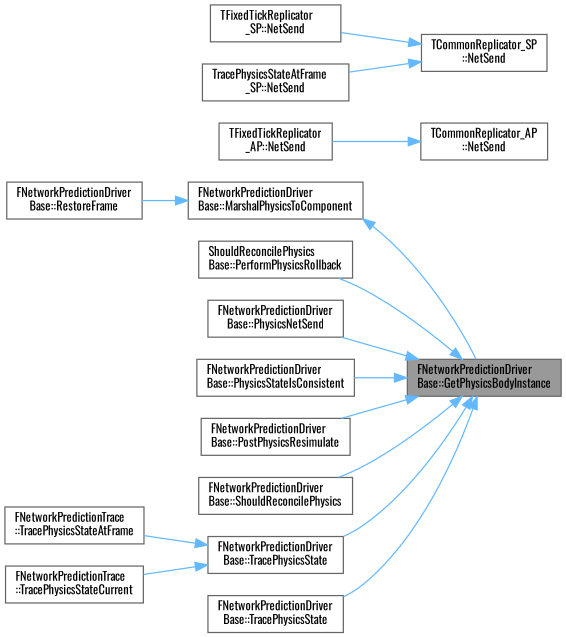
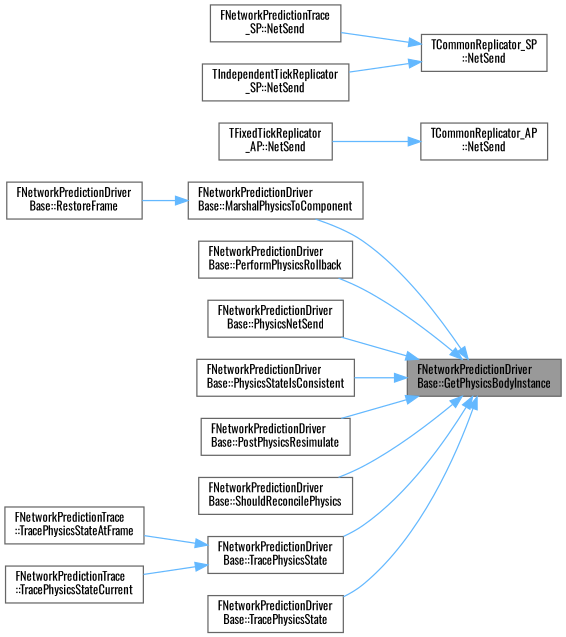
(276, 23) -> (276, 23)
(276, 82) -> (276, 82)
(276, 260) -> (276, 260)
(431, 287) -> (399, 272)
